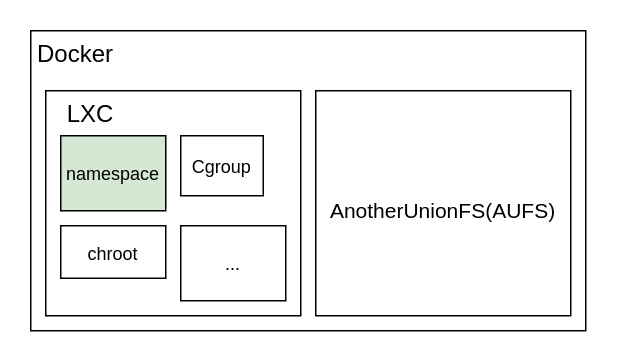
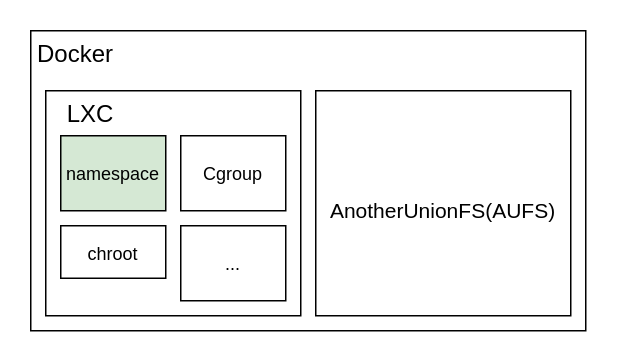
(222, 166) -> (233, 173)
